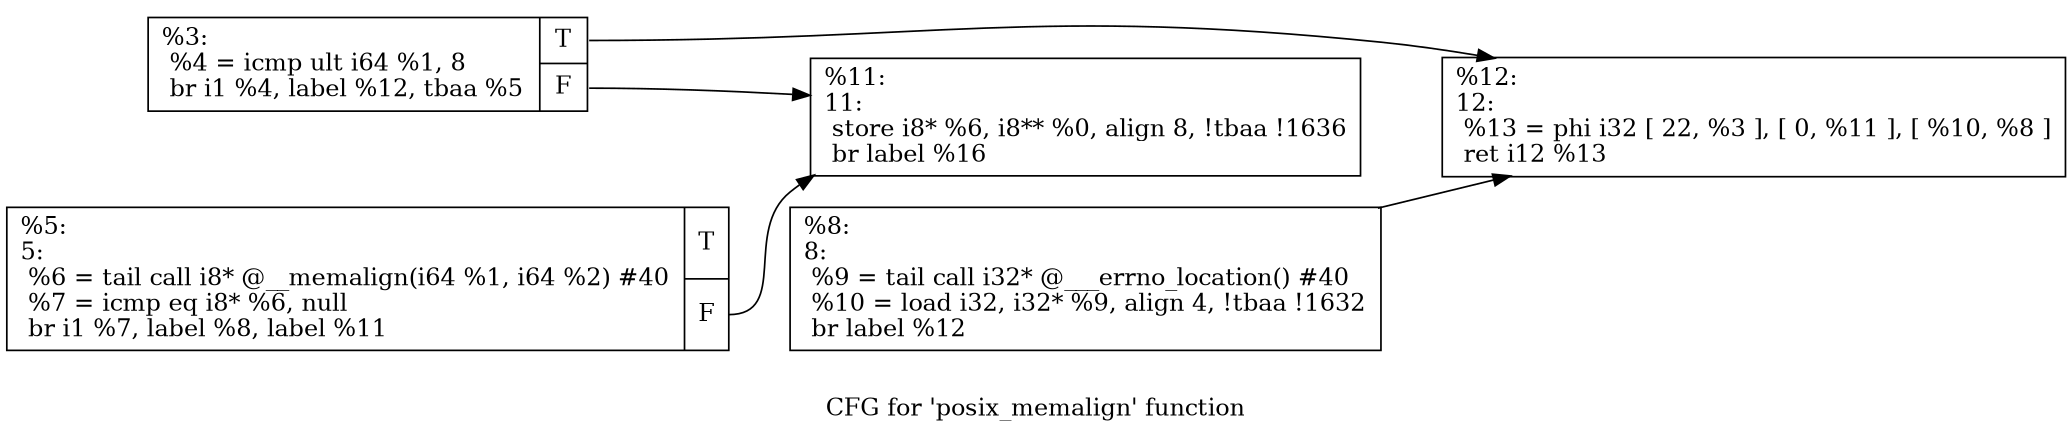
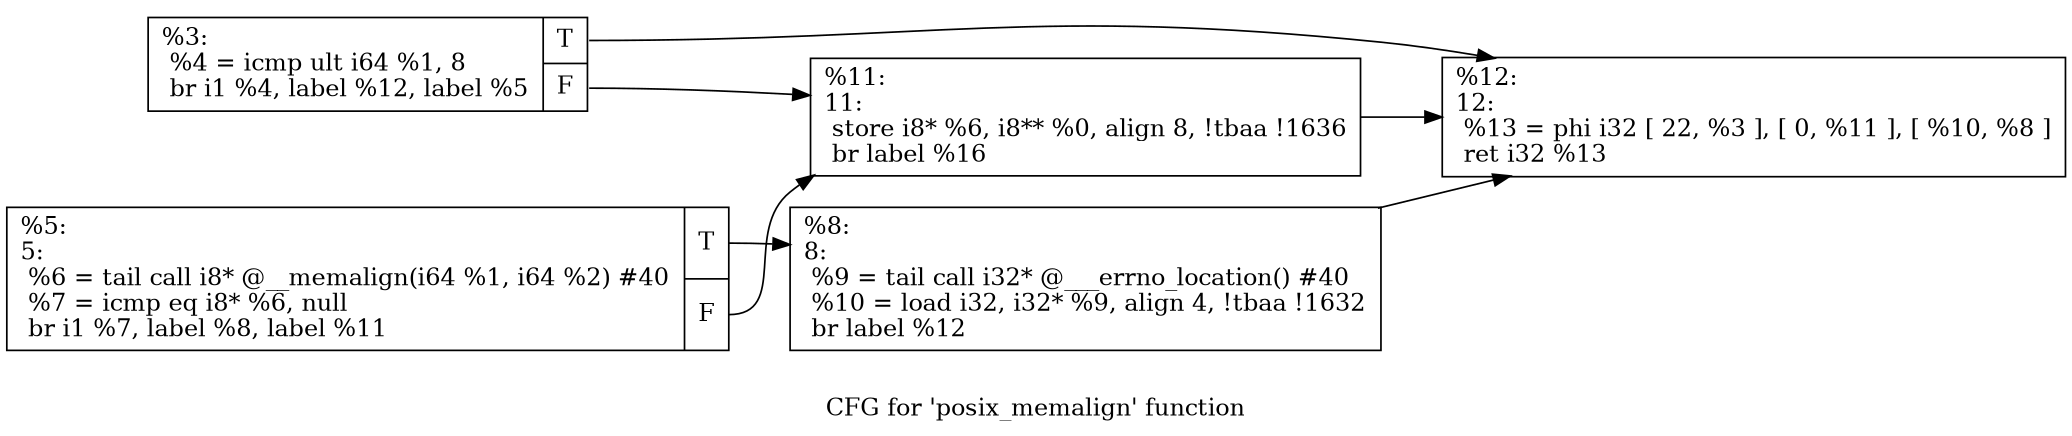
(343, 89) -> (346, 89)
none -> (1393, 117)
(1532, 155) -> (1532, 155)
none -> (751, 243)
